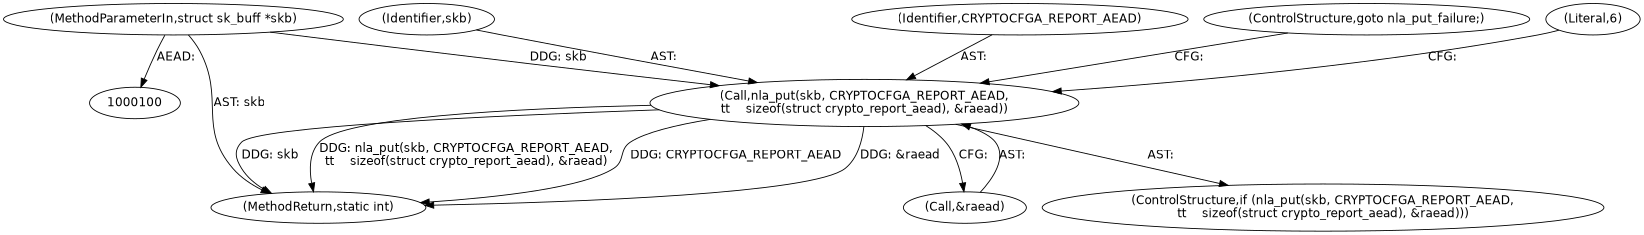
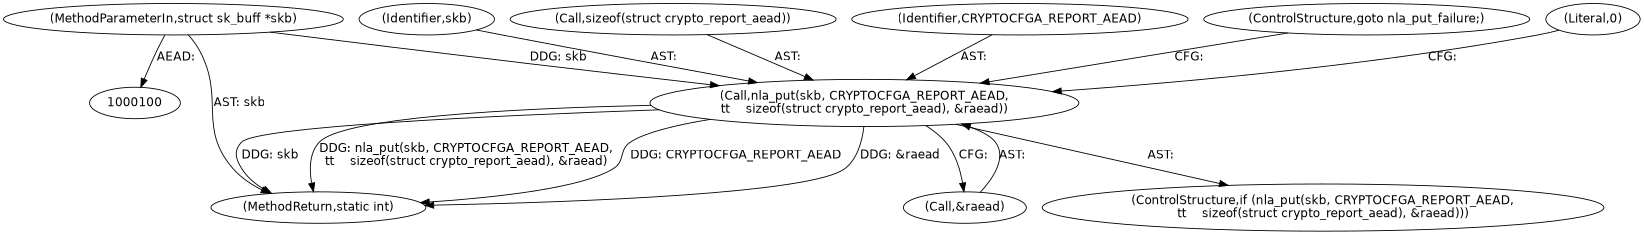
none -> (673, 19)
(1593, 19) -> (1593, 19)
